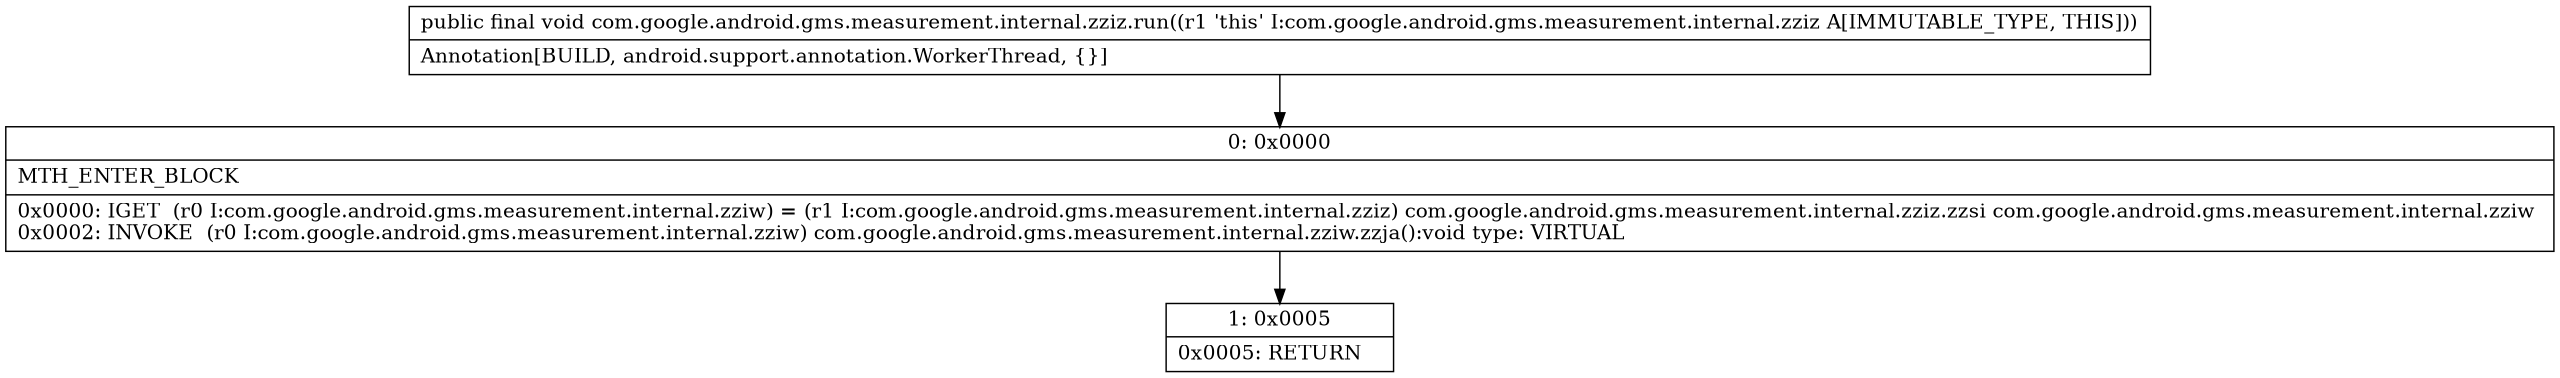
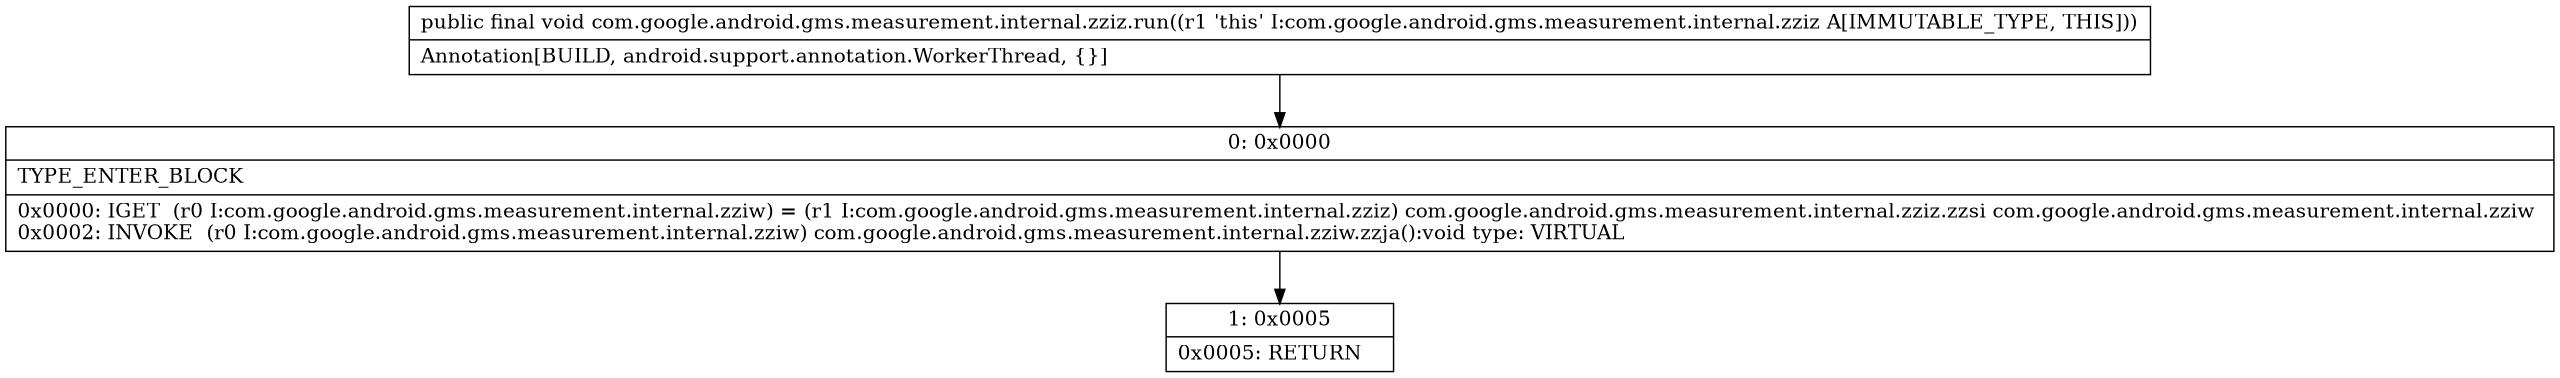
(129, 177) -> (131, 177)
